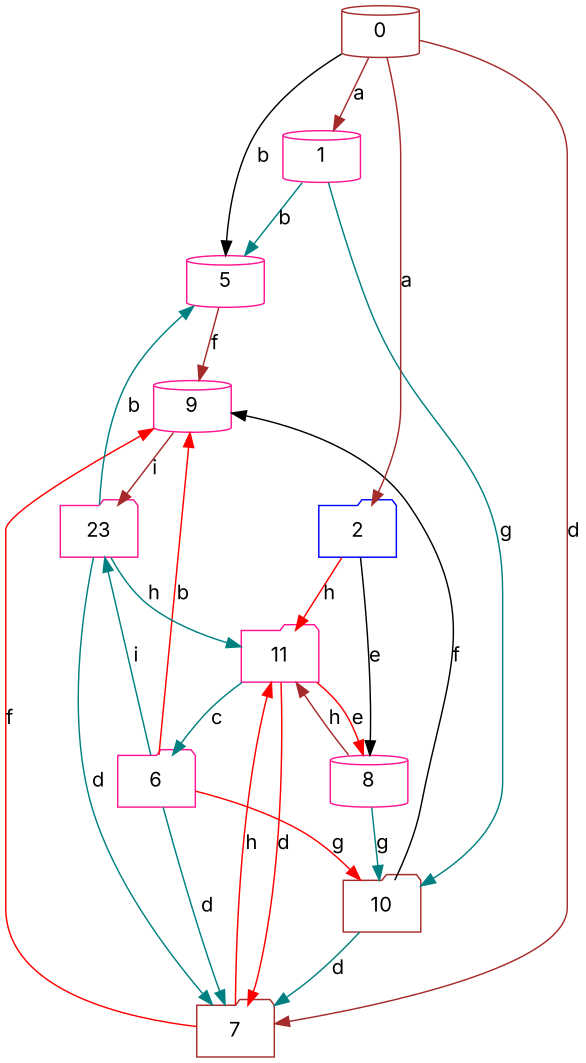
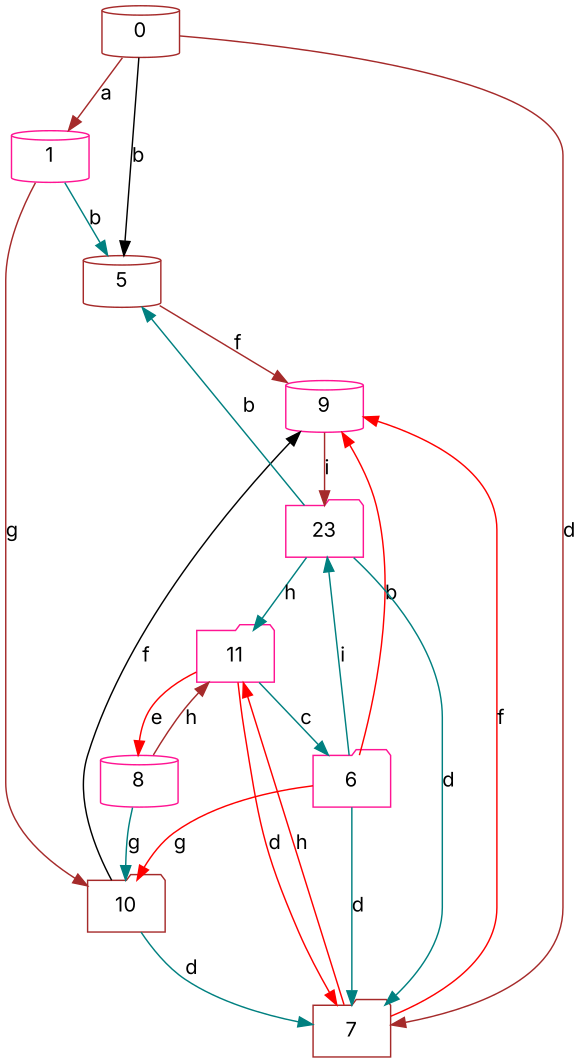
(225, 281) -> (122, 281)
(493, 524) -> (6, 542)
(358, 531) -> none
